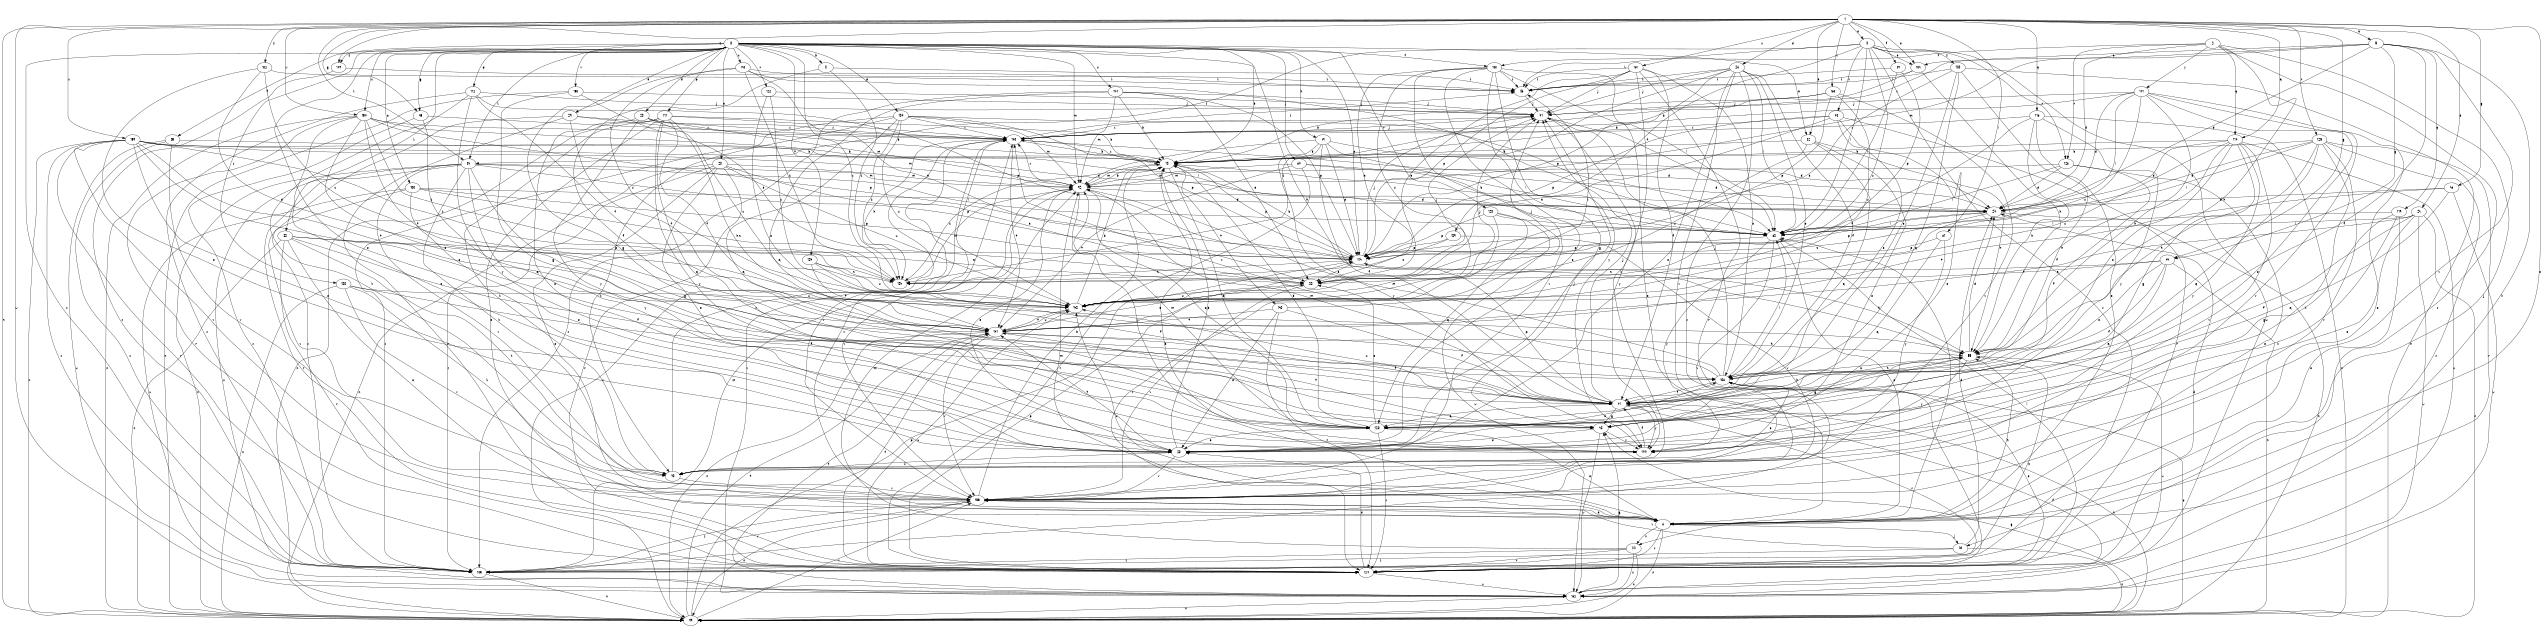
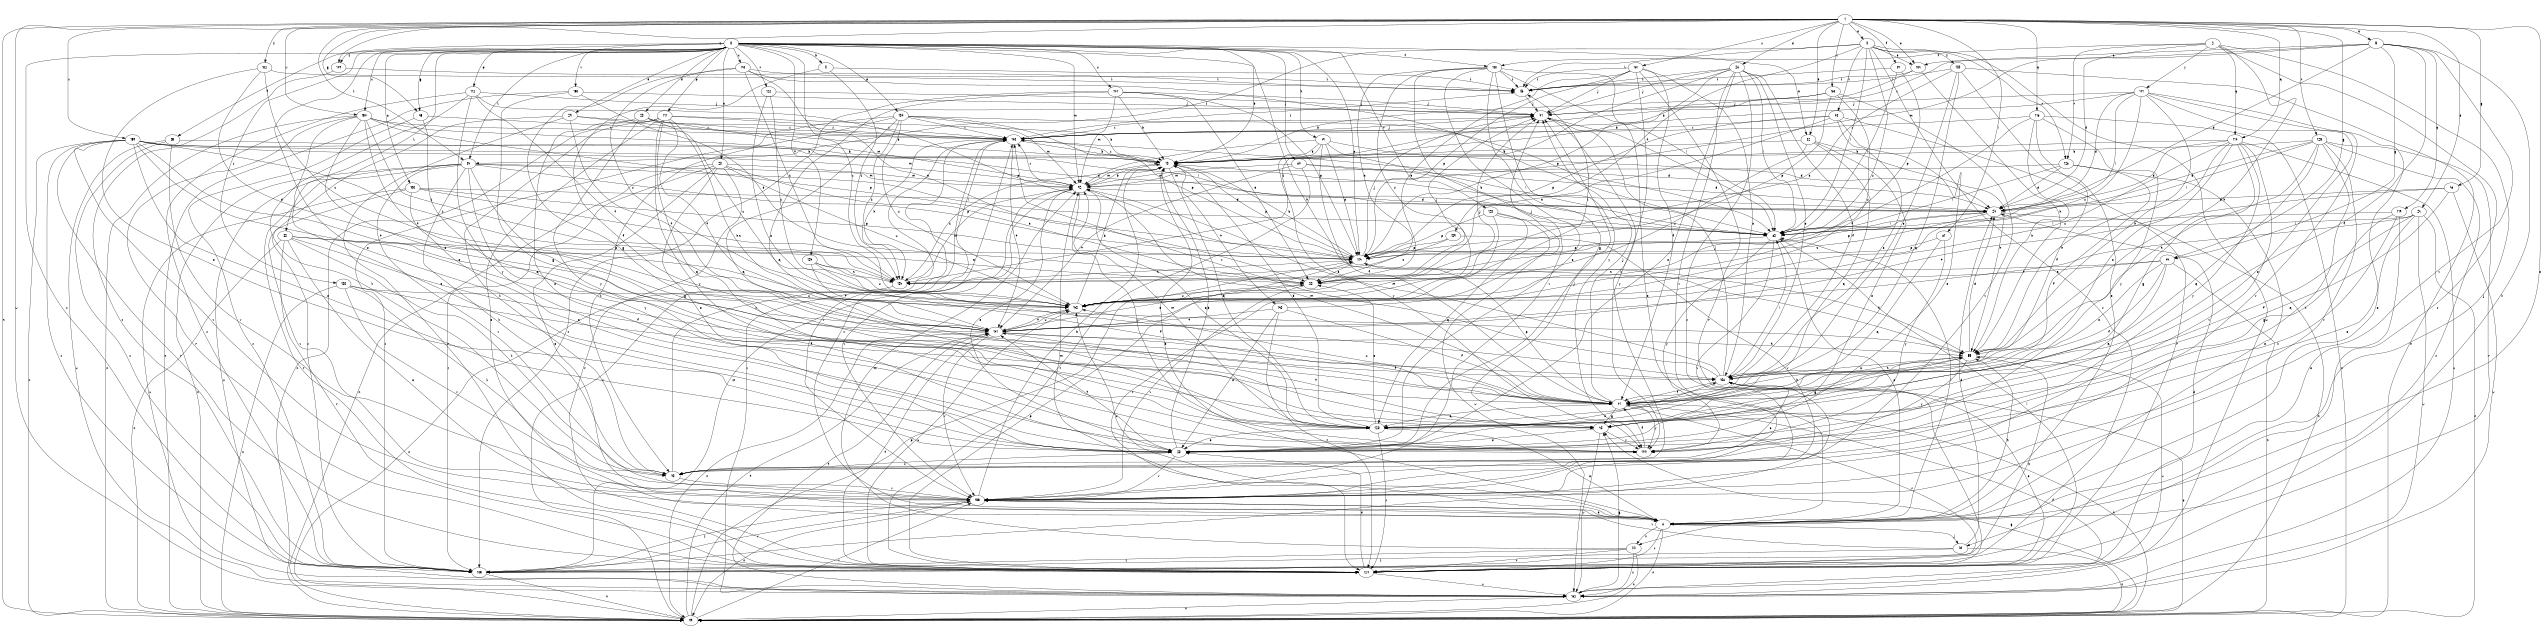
none -> (417, 439)
